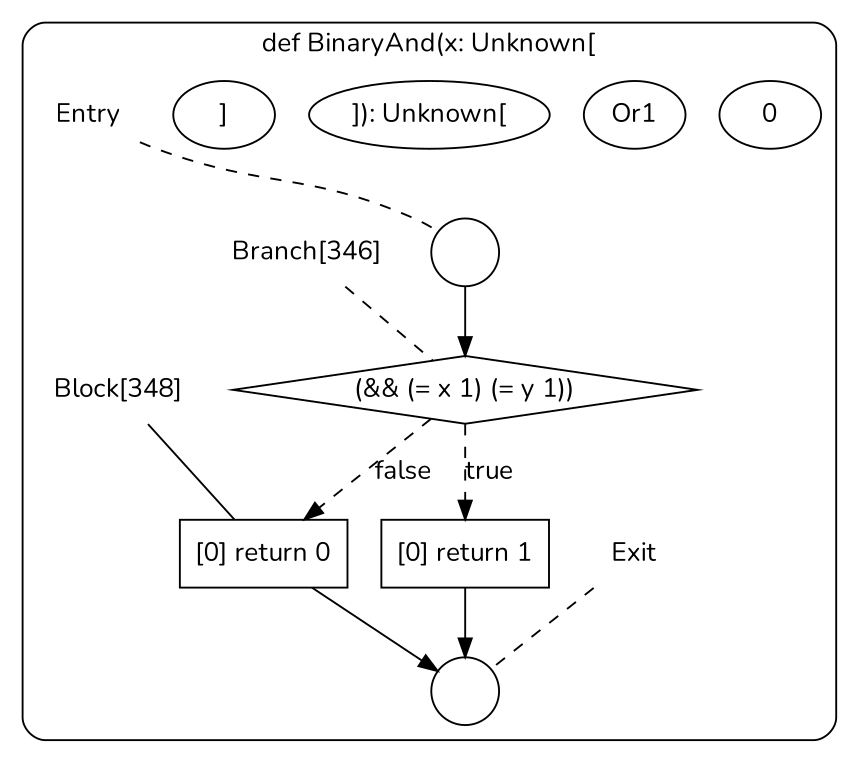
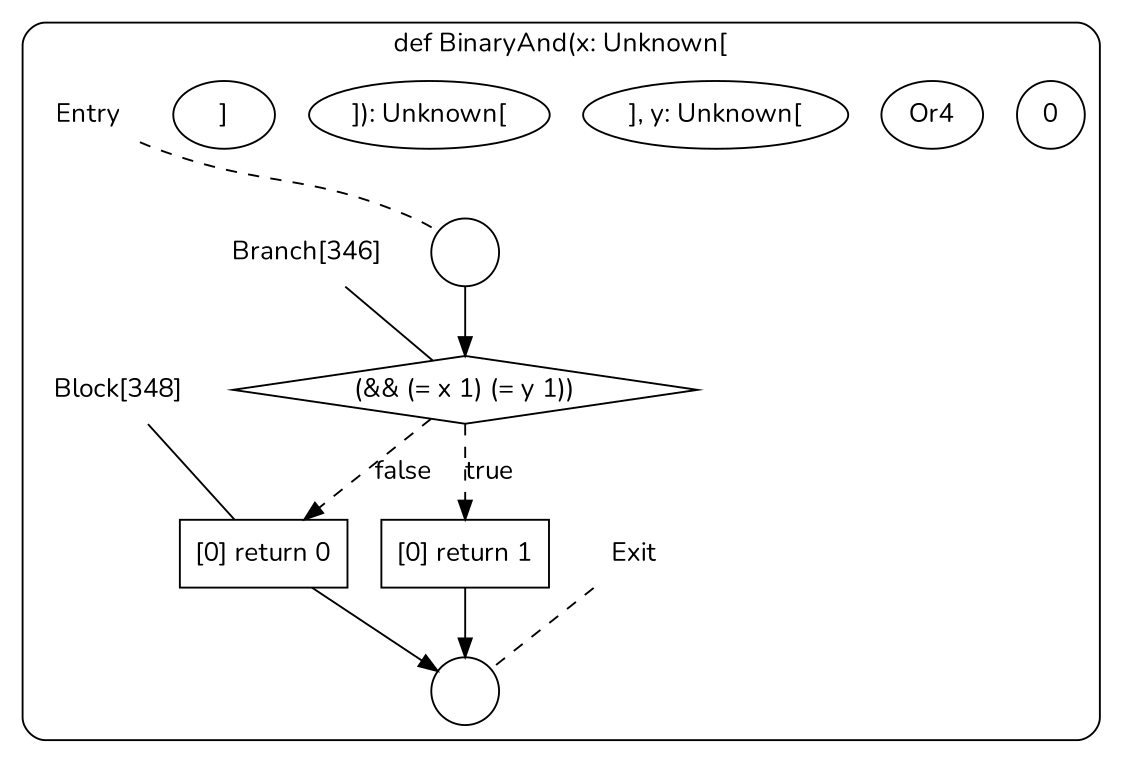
(635, 115) -> (932, 115)
none -> (716, 115)
(770, 115) -> (1051, 115)
(389, 324) -> (389, 324)
